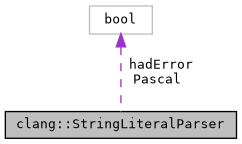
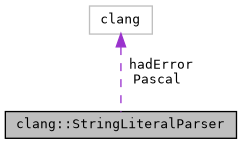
(121, 20) -> (121, 20)
